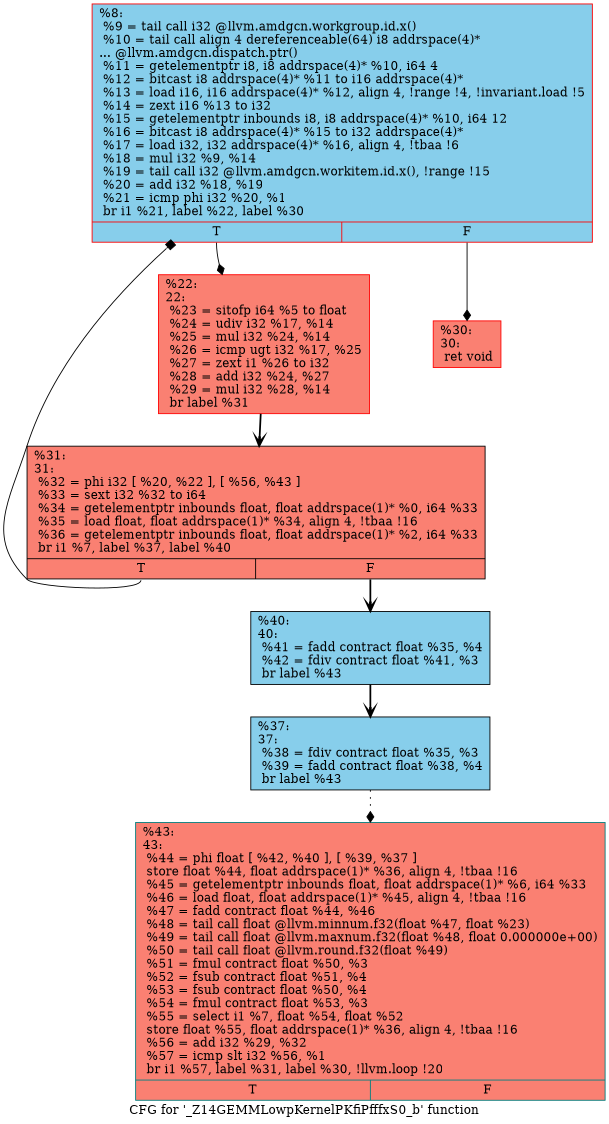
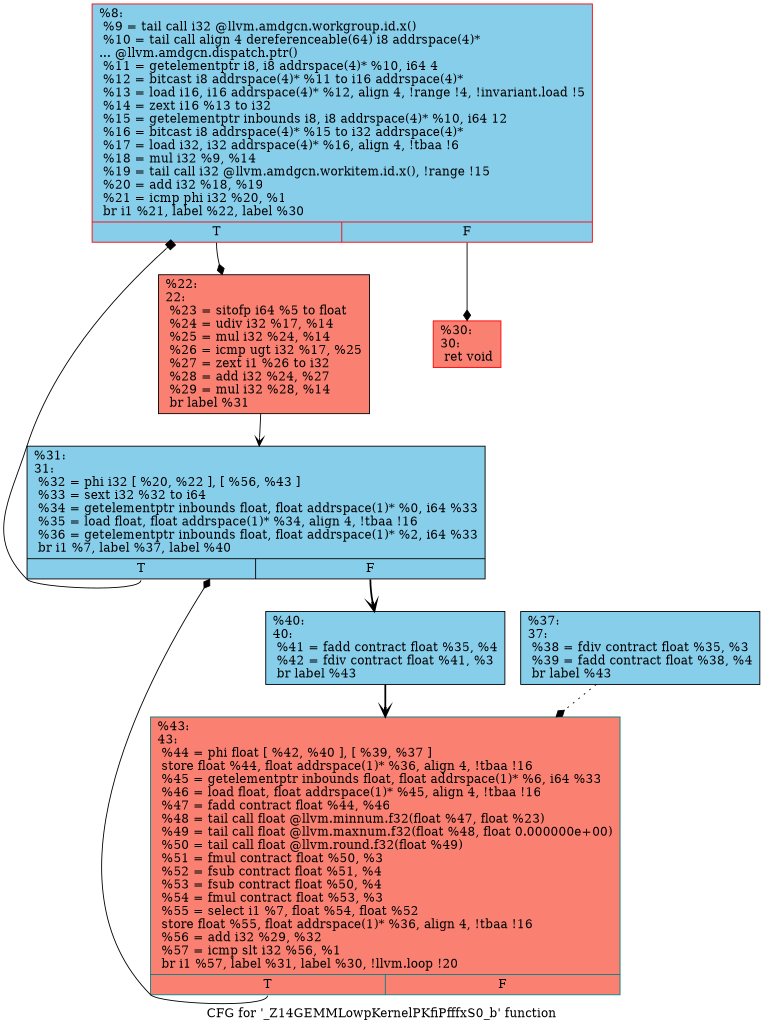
(264, 344) -> (264, 344)
(260, 425) -> (260, 425)
(256, 513) -> (256, 513)
(370, 696) -> (385, 696)
none -> (102, 847)
